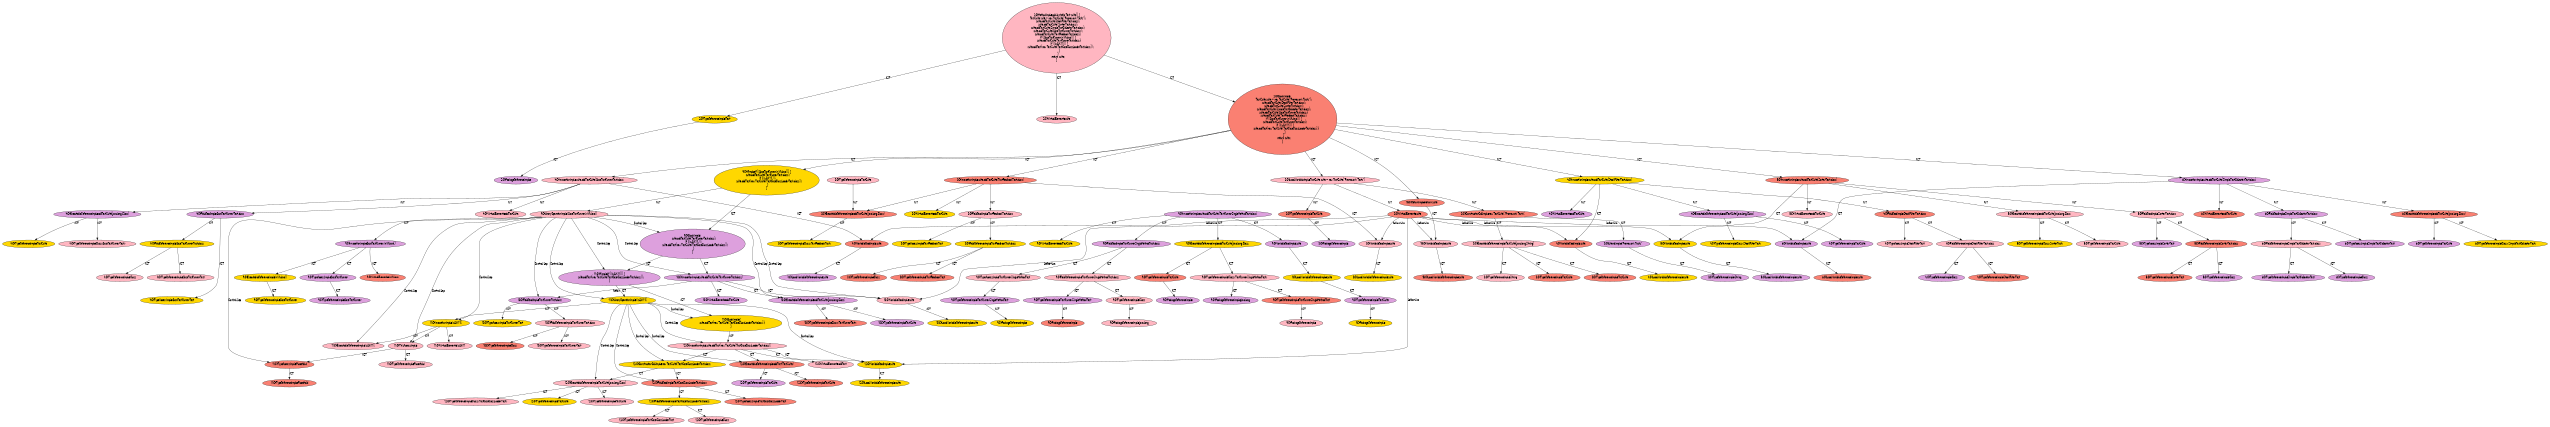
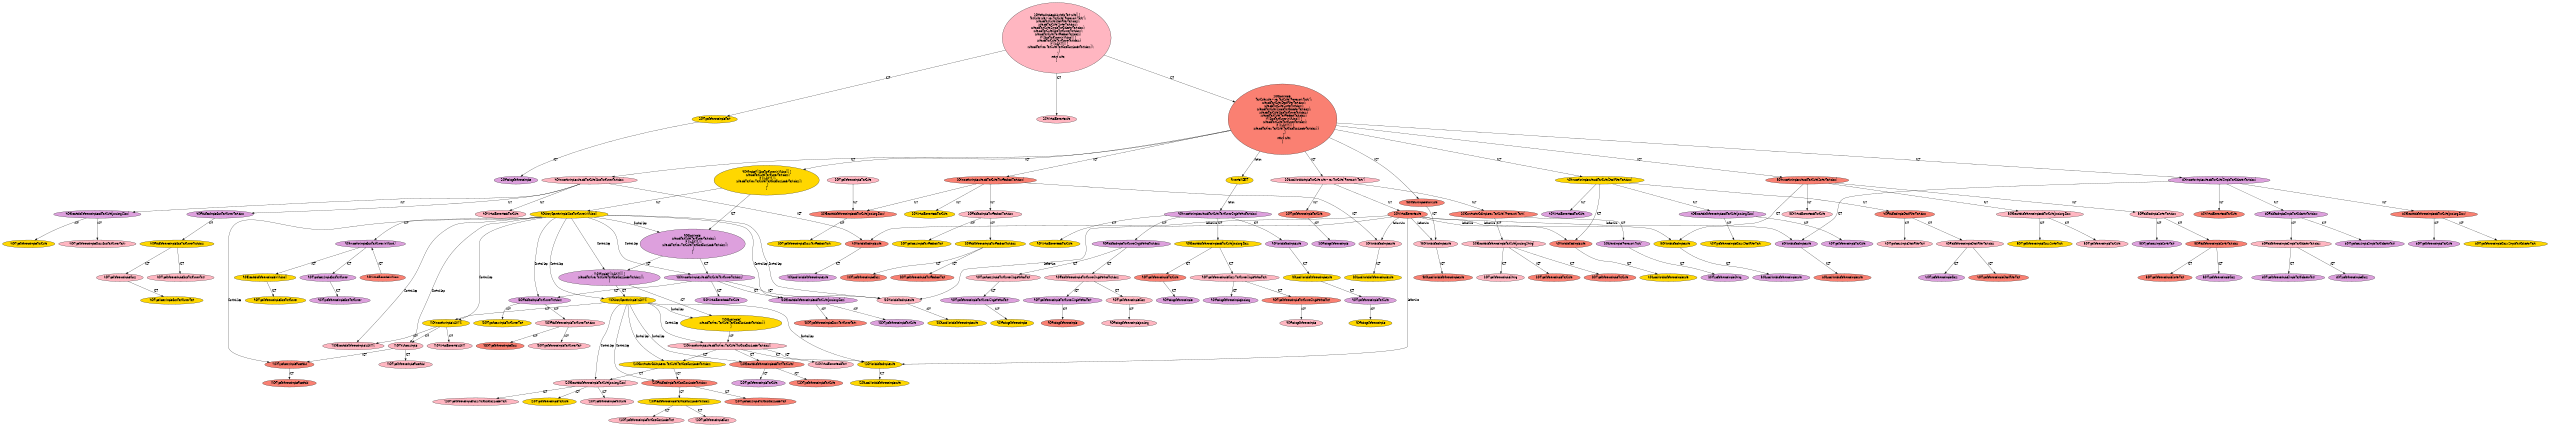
none -> (1240, 180)
(569, 214) -> (569, 214)
(371, 261) -> (377, 262)
(219, 263) -> (145, 289)
(616, 291) -> (616, 291)
